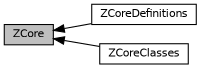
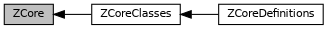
(78, 26) -> (205, 14)
